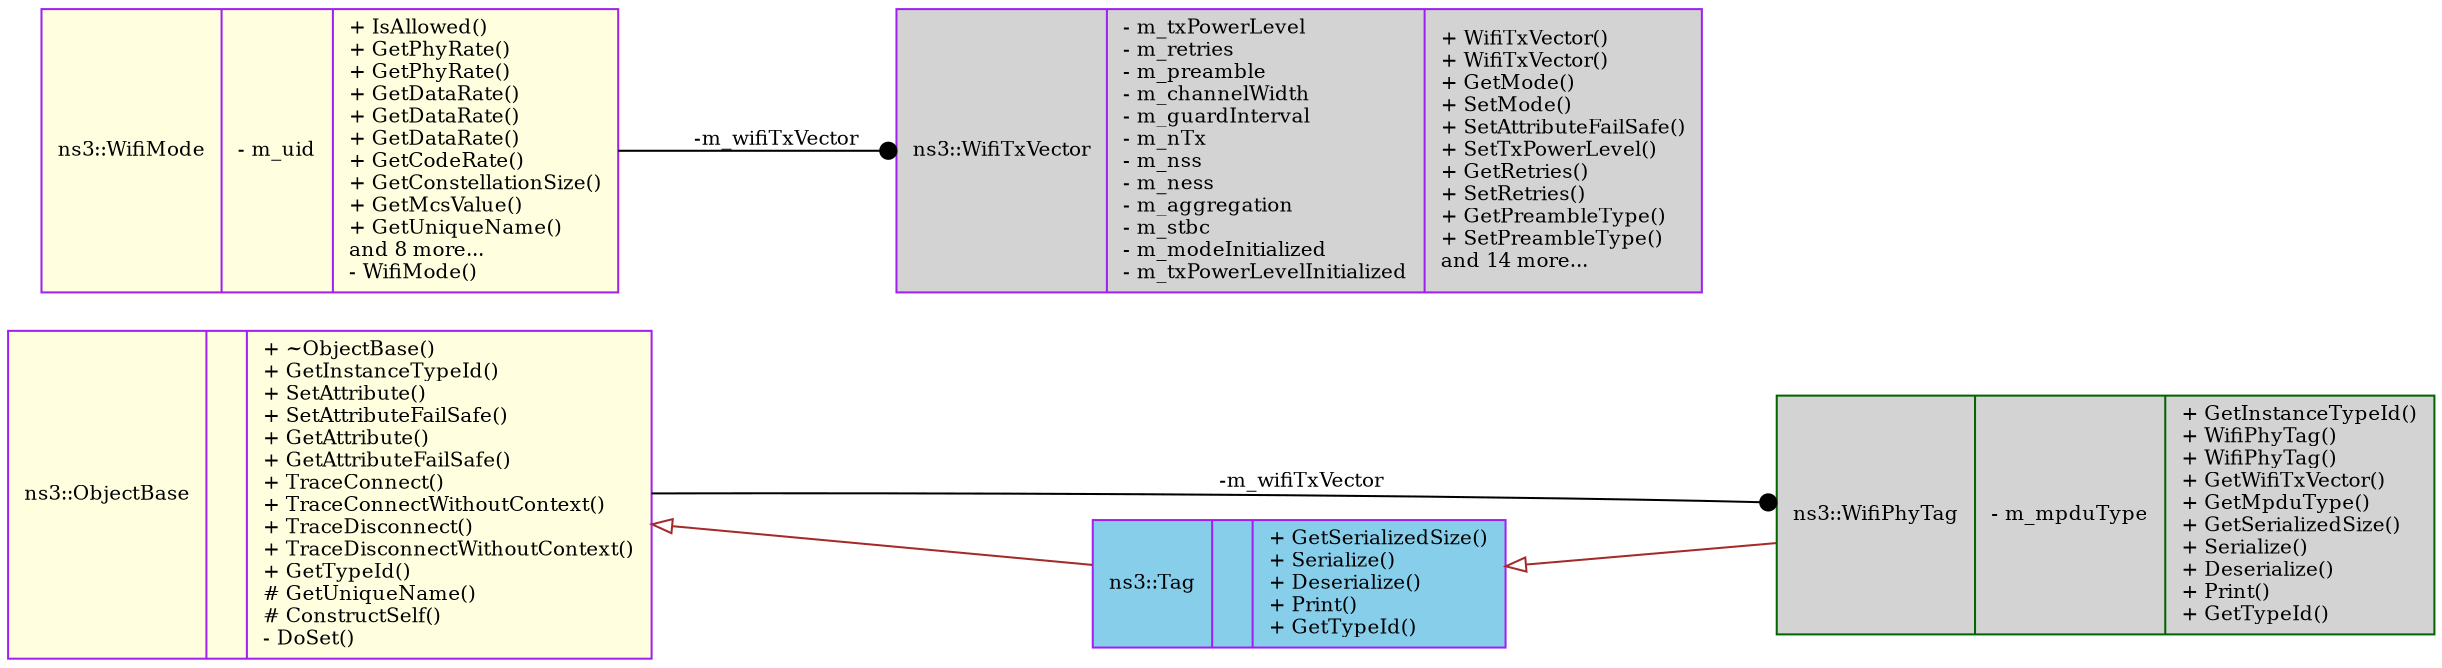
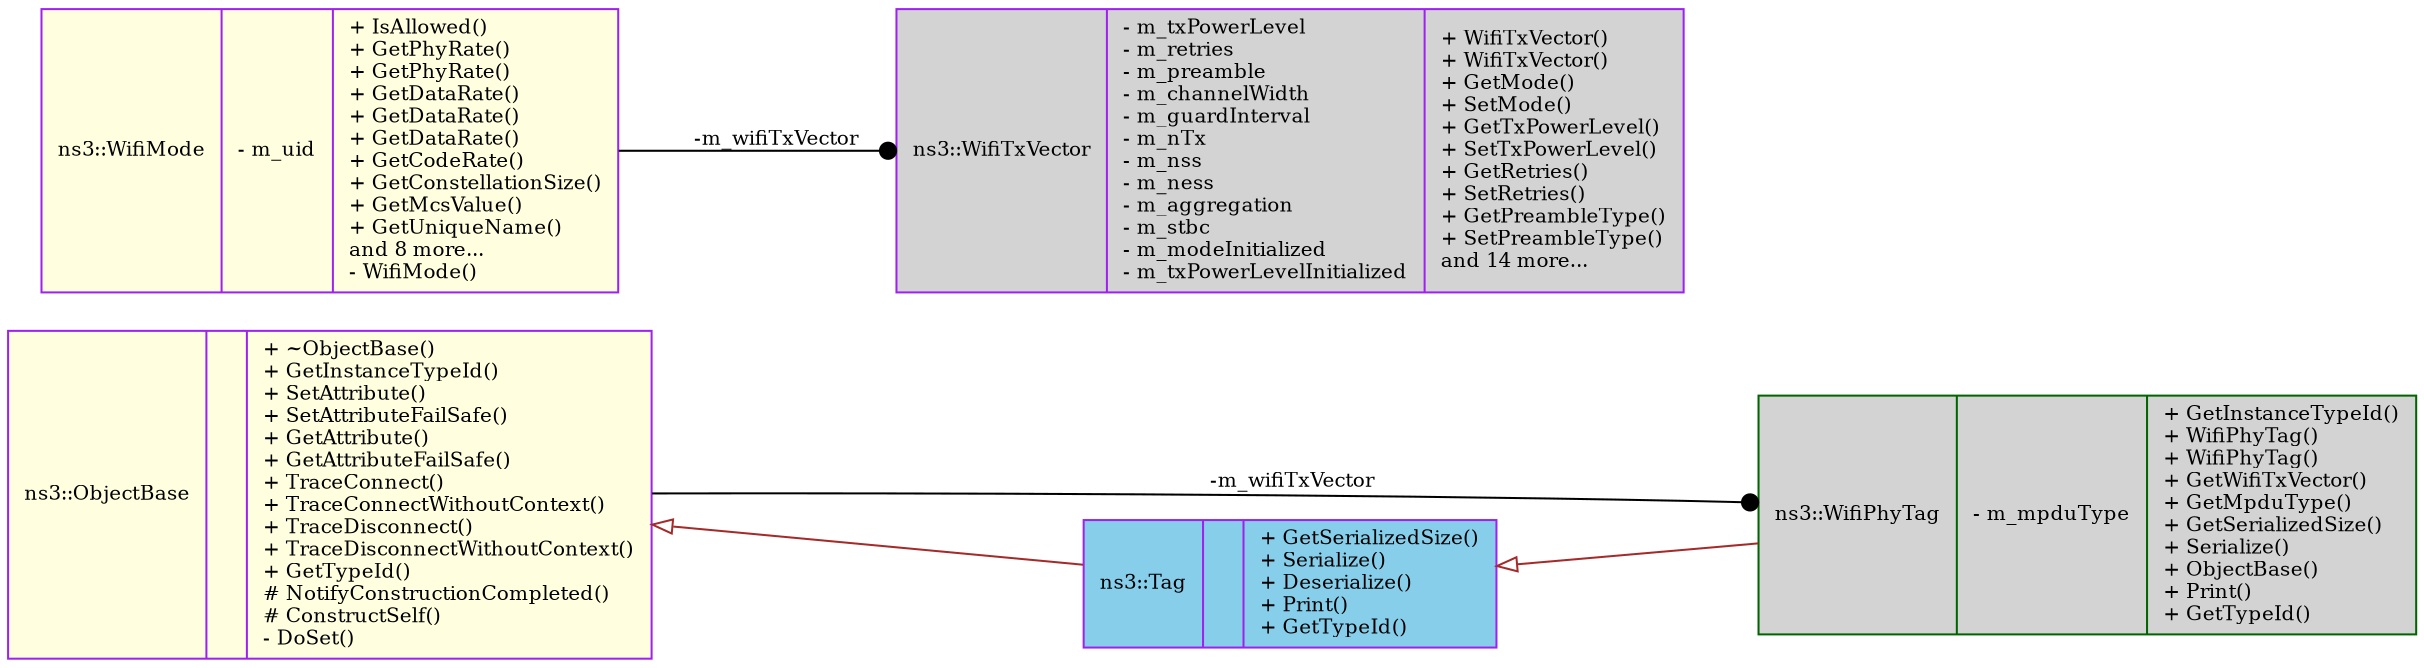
(1563, 127) -> (1551, 127)
(2258, 570) -> (2241, 570)
(370, 594) -> (437, 594)
